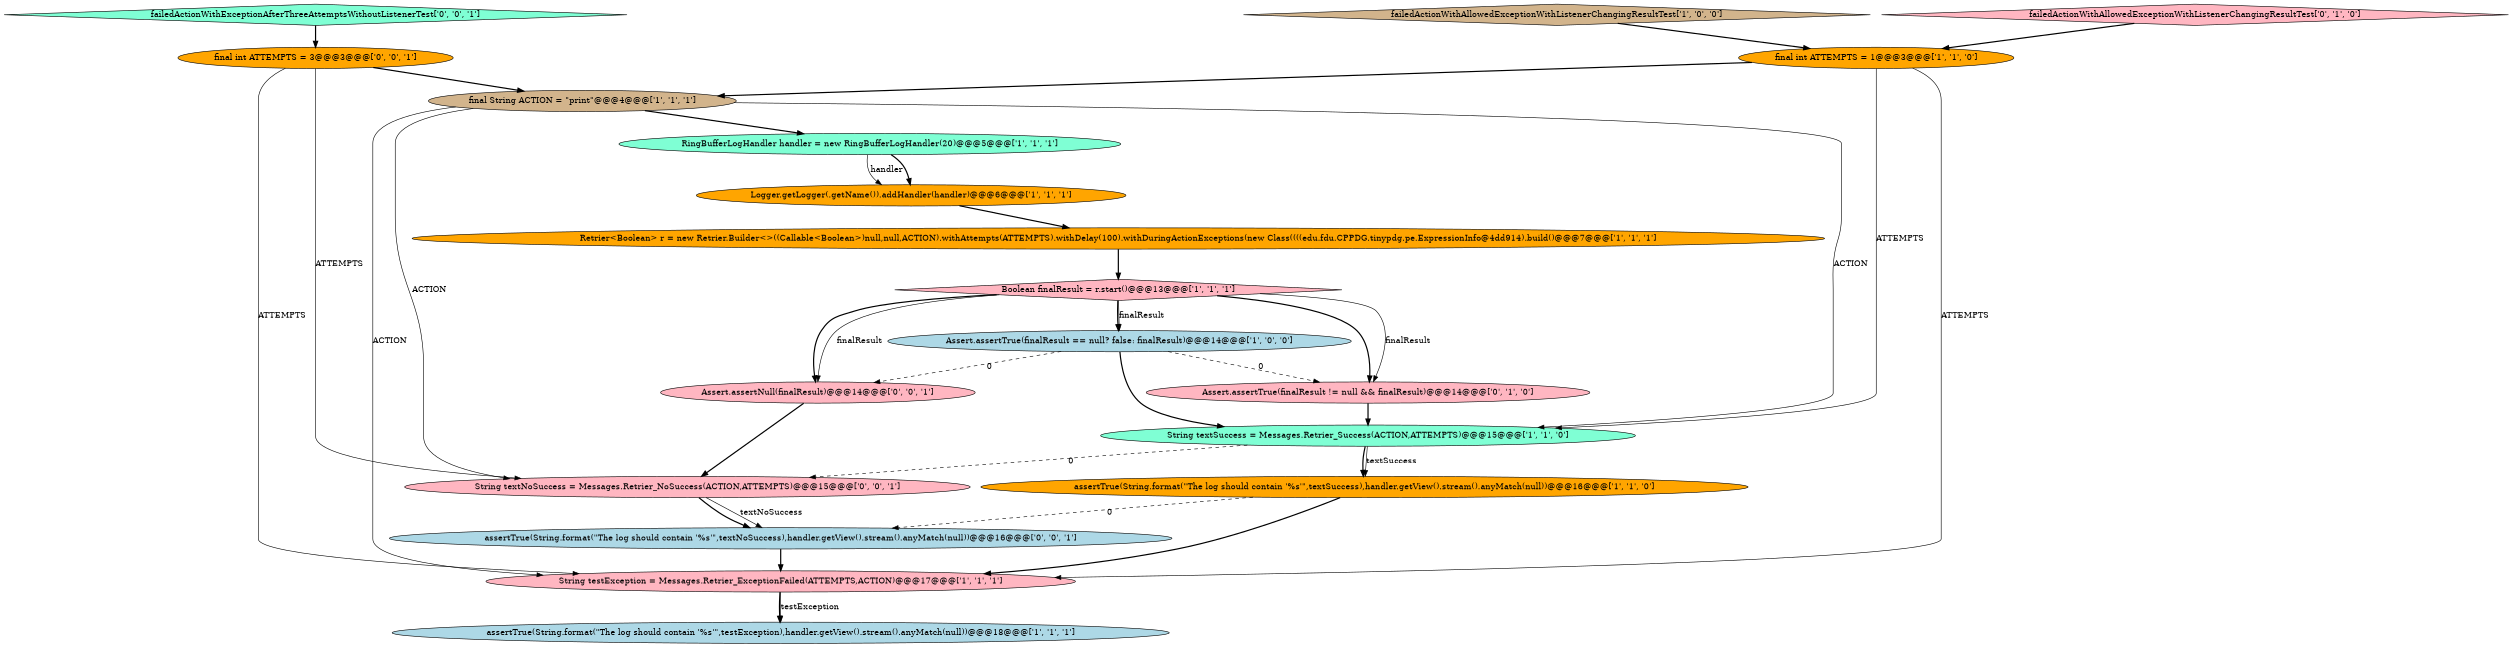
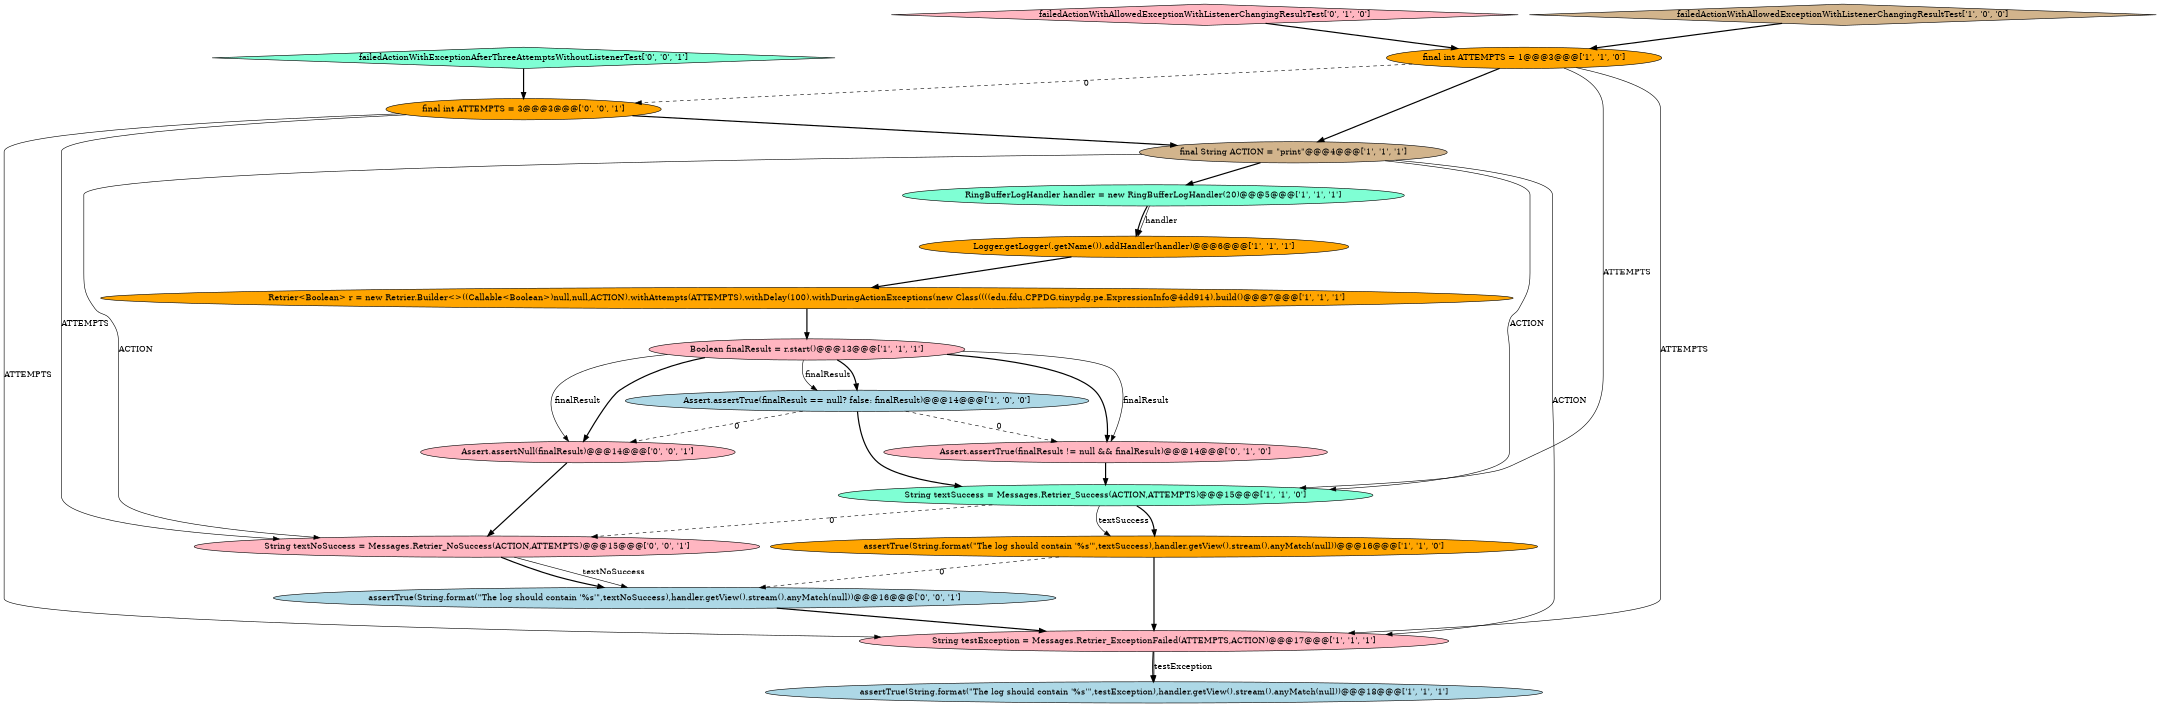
none -> (1027, 83)
(1118, 290) -> (807, 349)
